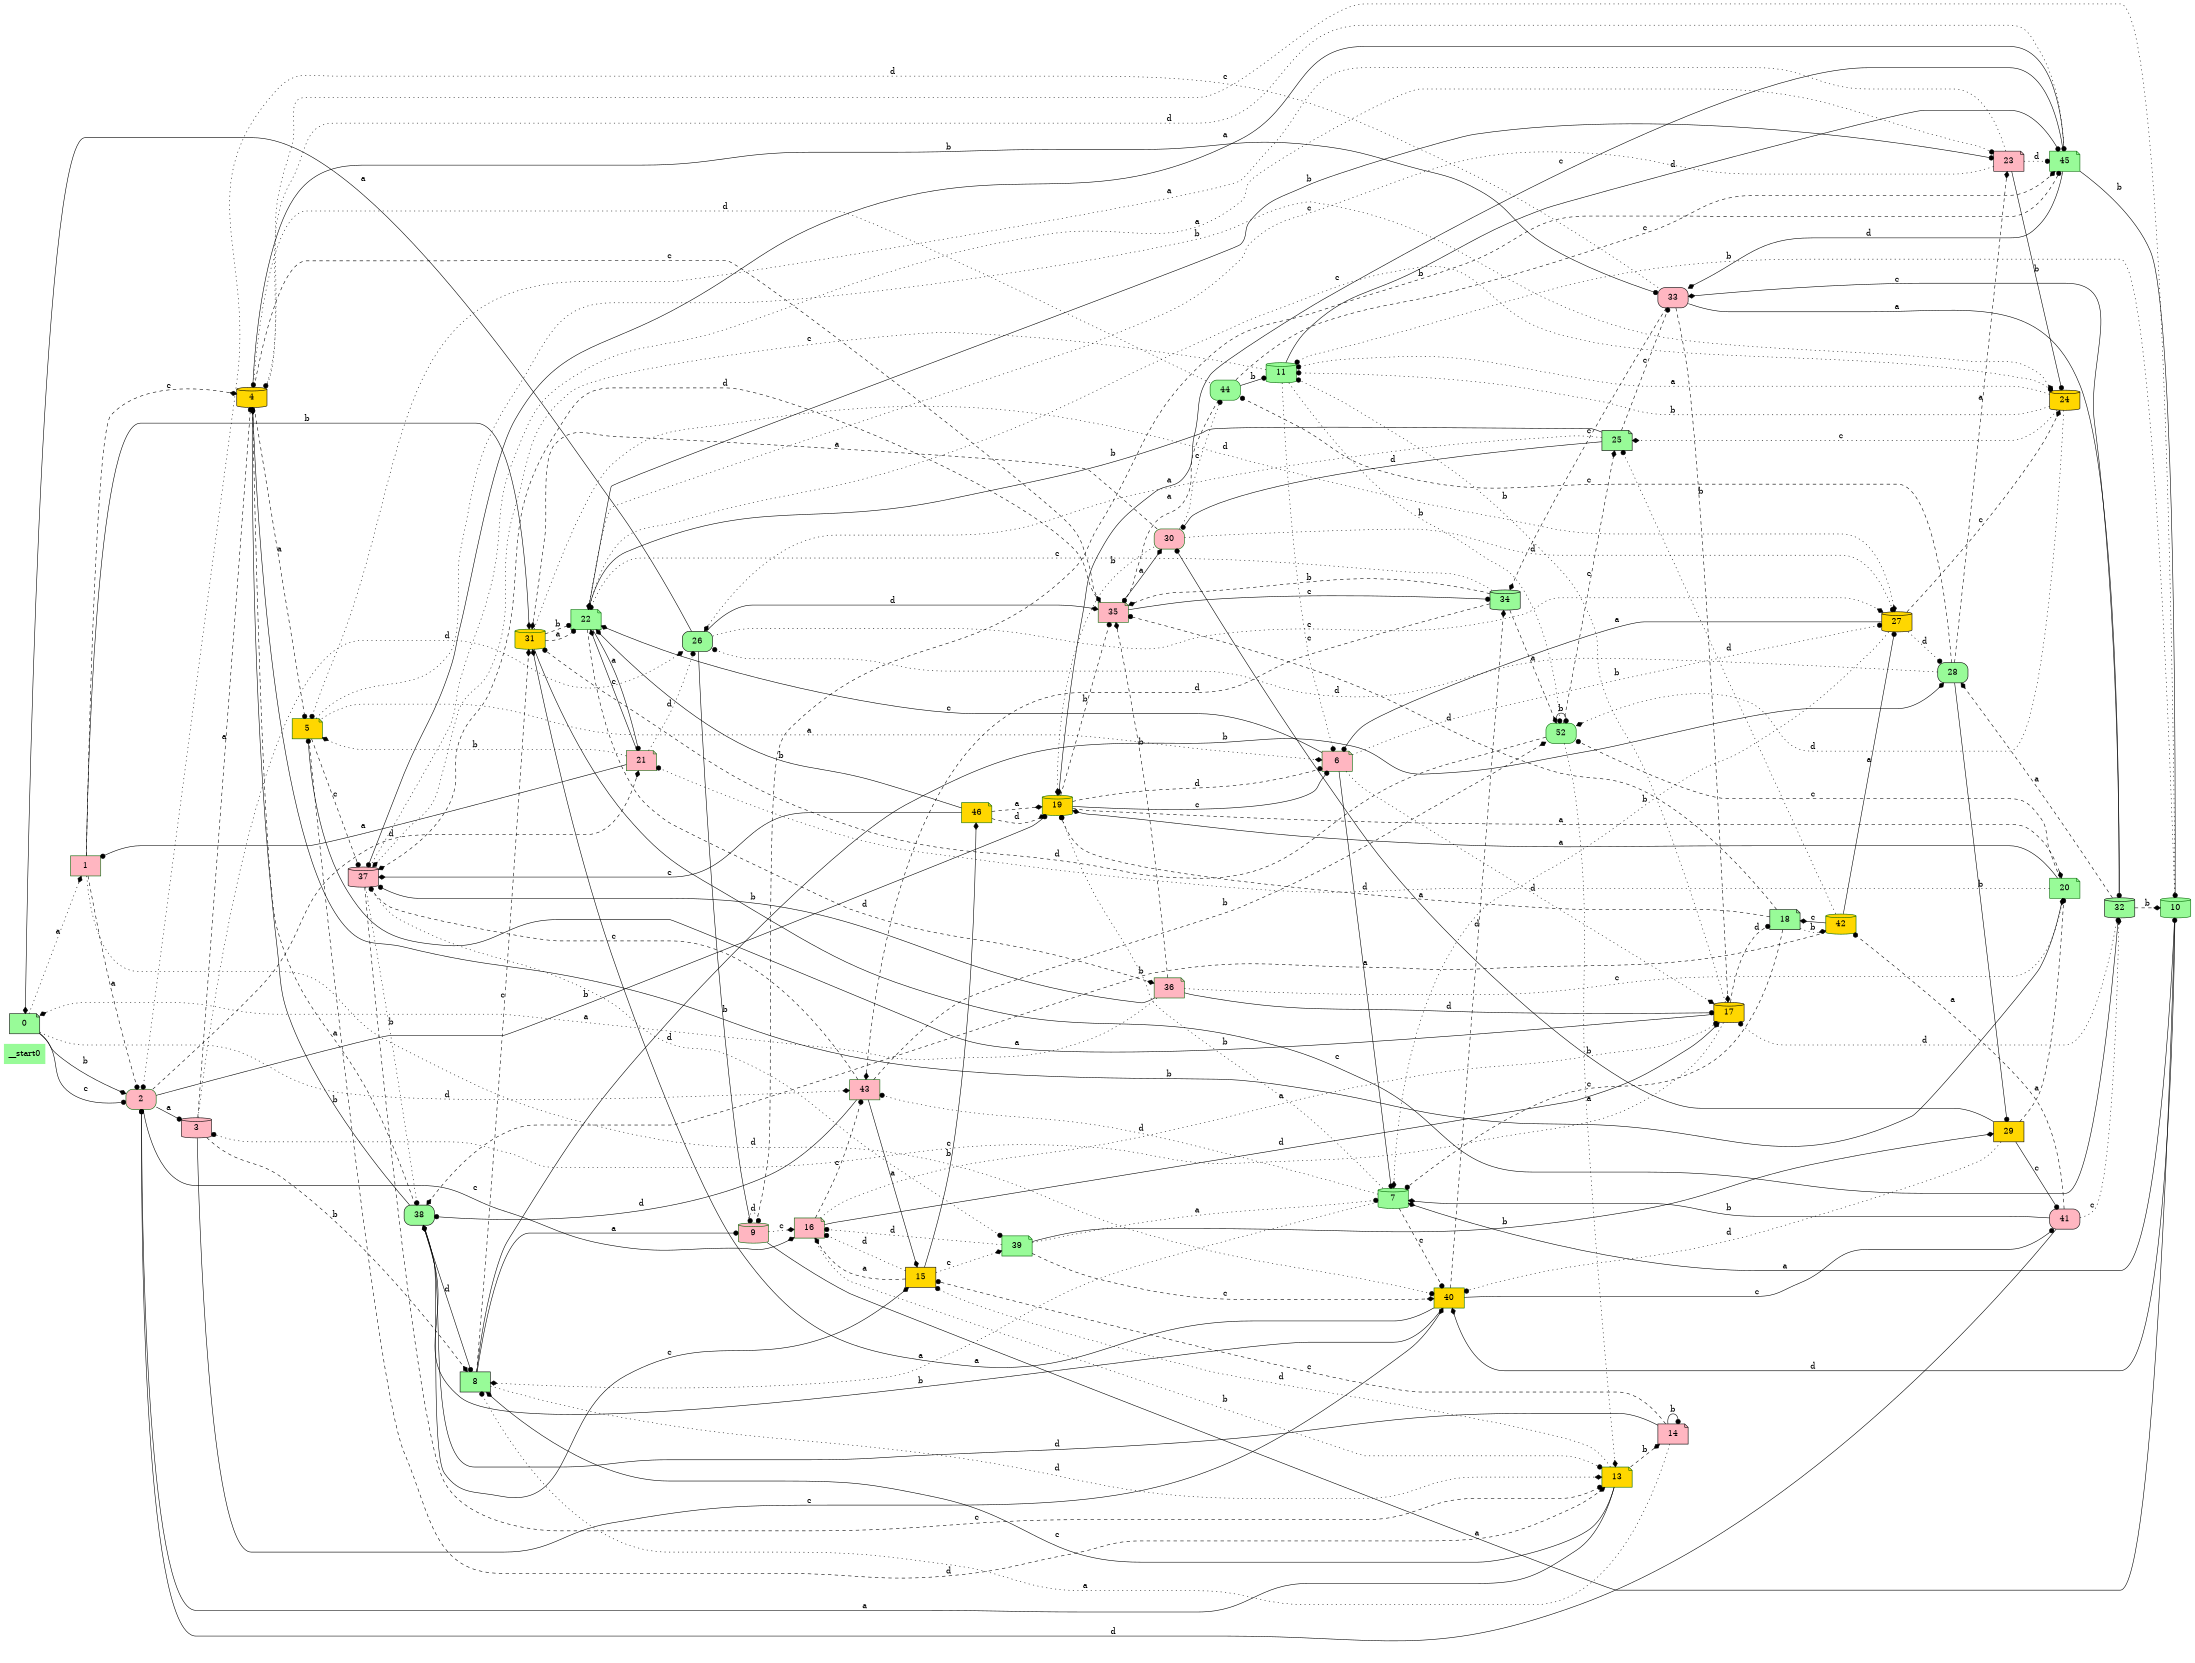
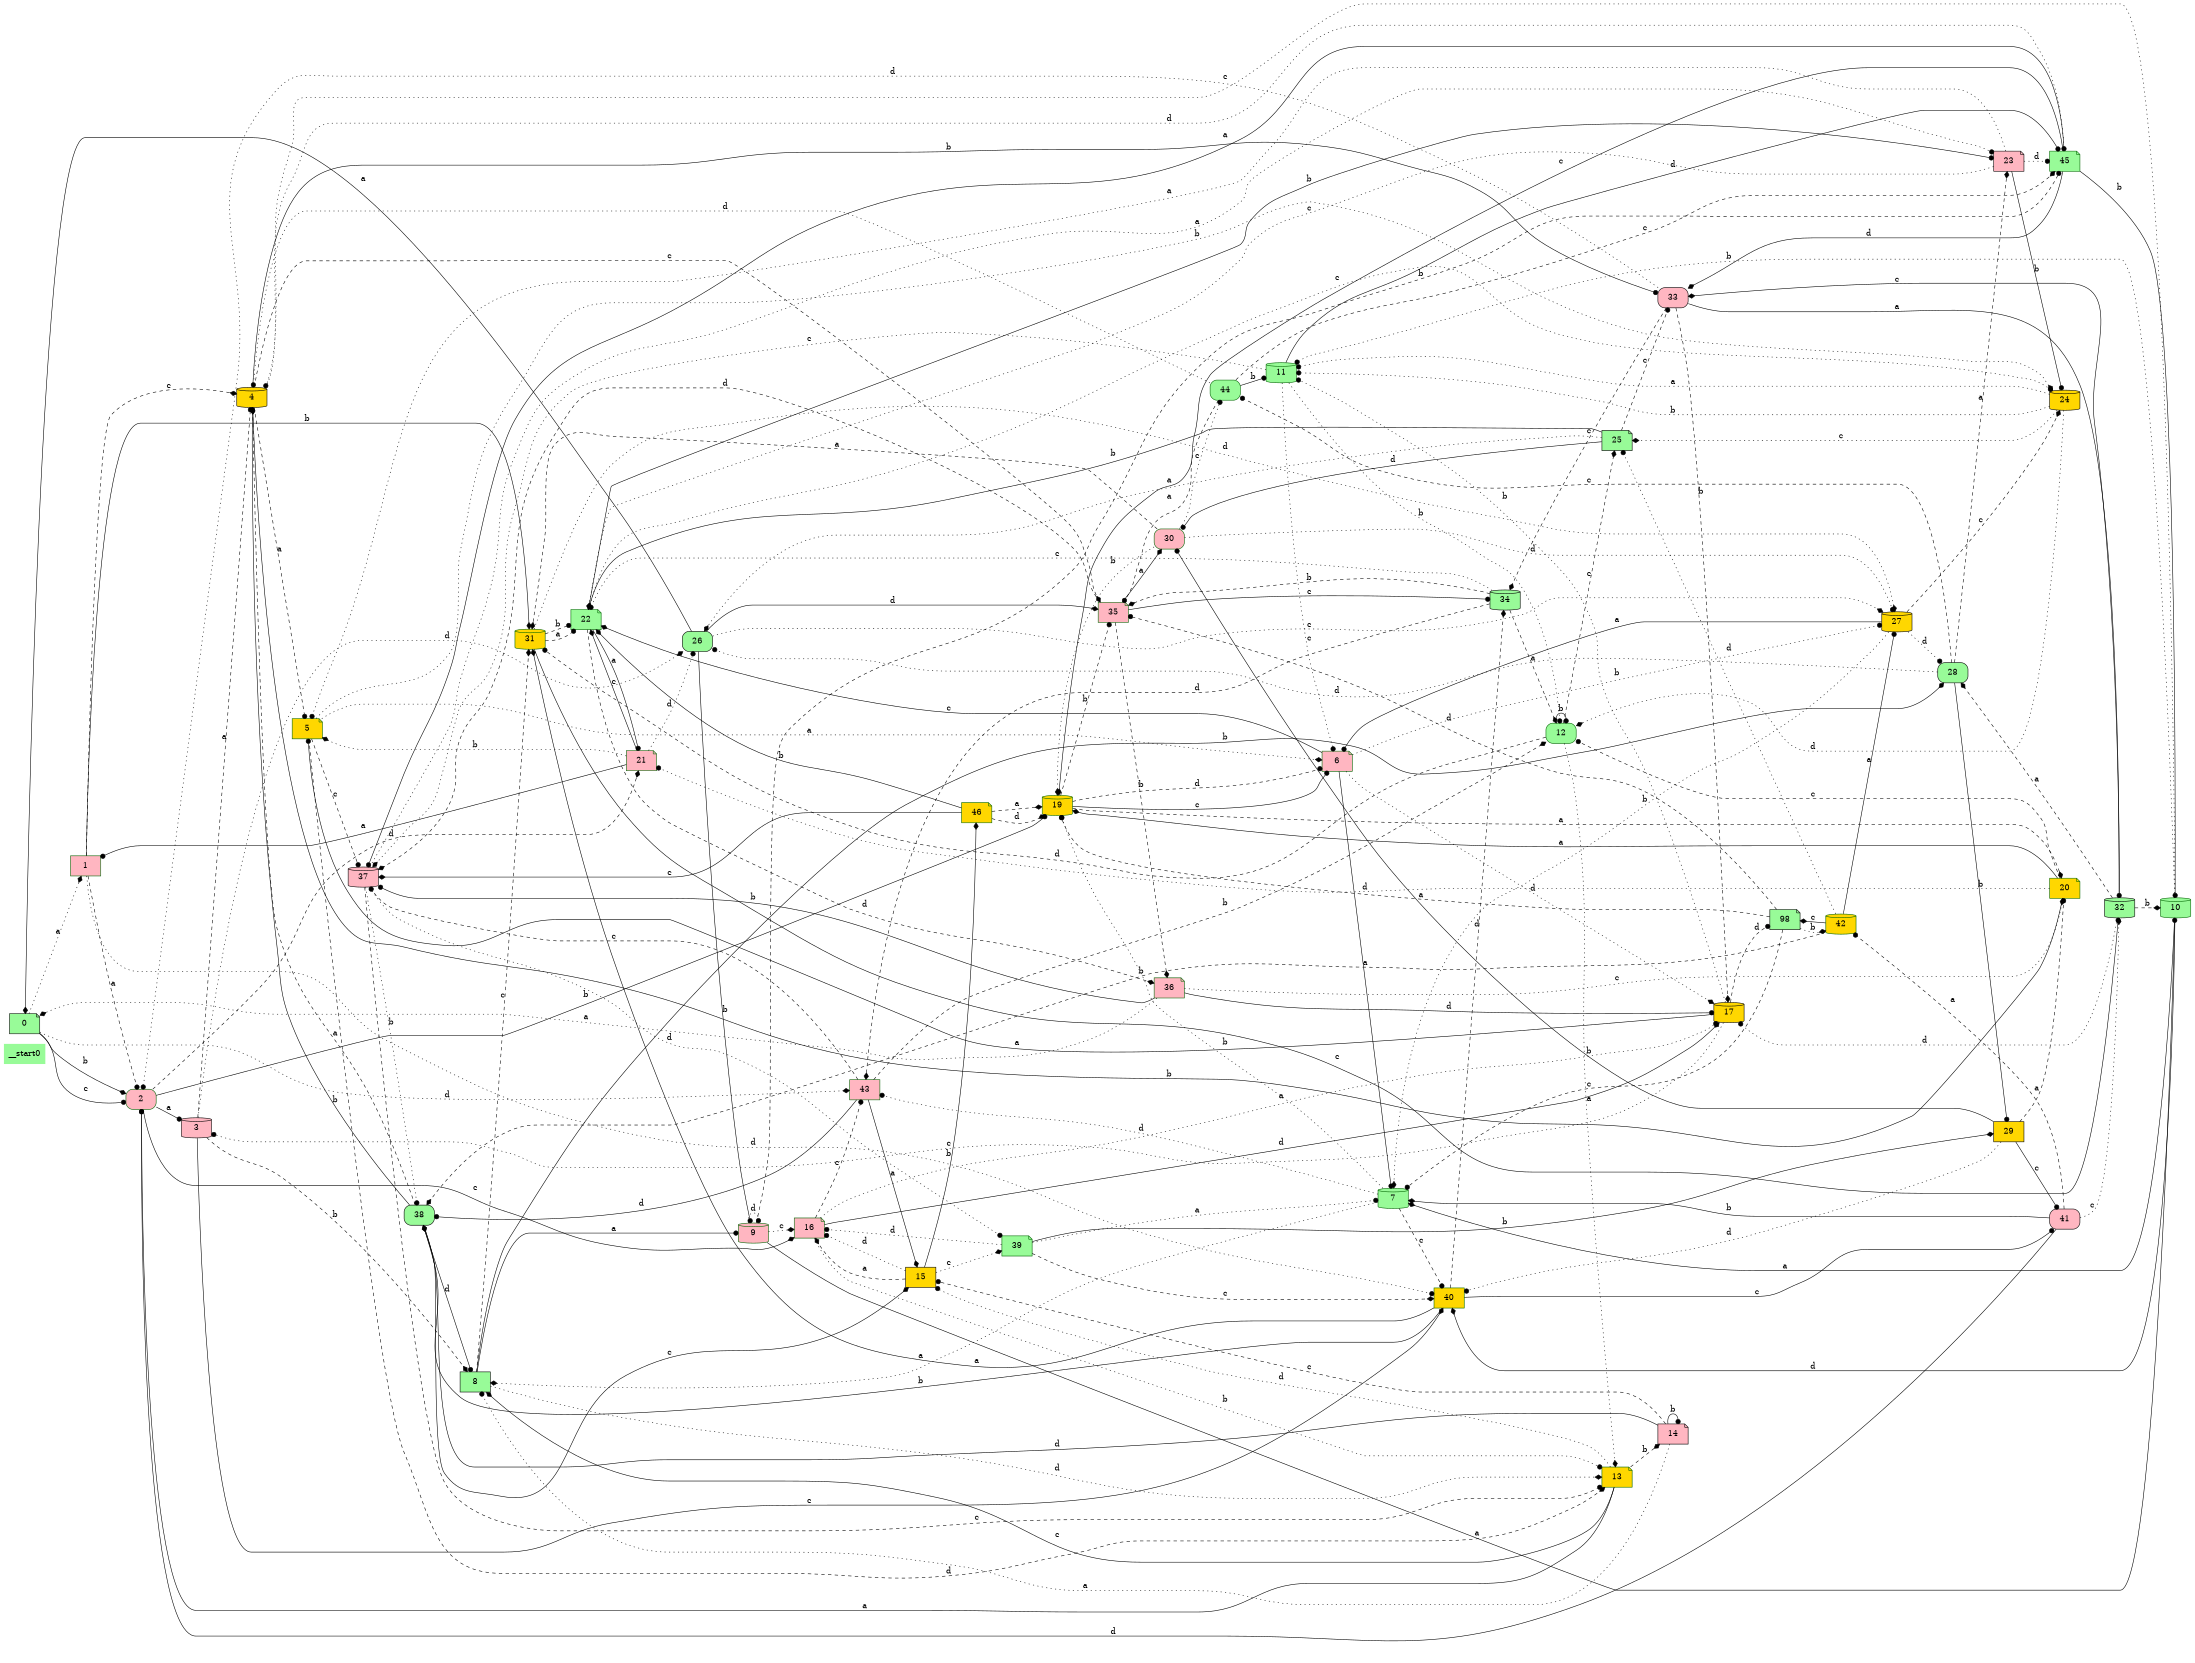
(1561, 733) -> (1561, 733)
(1148, 803) -> (1141, 797)
(2065, 888) -> (2065, 888)
(1785, 920) -> (1785, 920)
